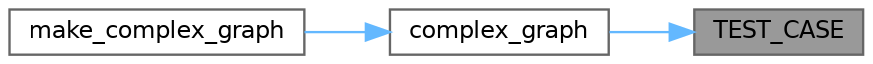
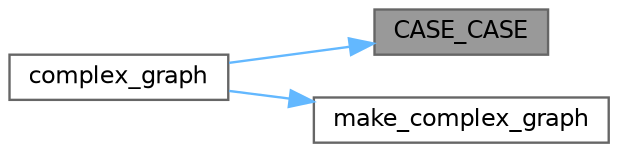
(335, 32) -> (259, 95)
(779, 32) -> (461, 32)
